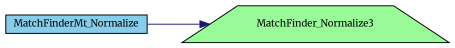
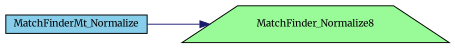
(316, 24) -> (316, 24)
